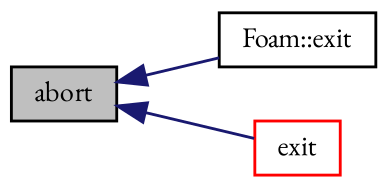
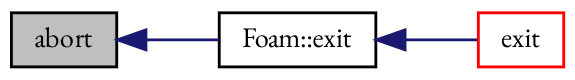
(200, 126) -> (441, 40)
